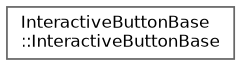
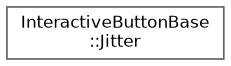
(121, 33) -> (115, 33)
